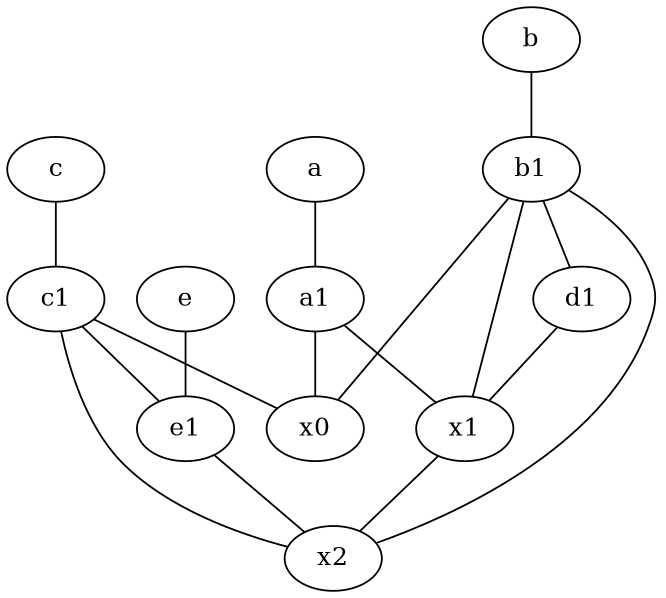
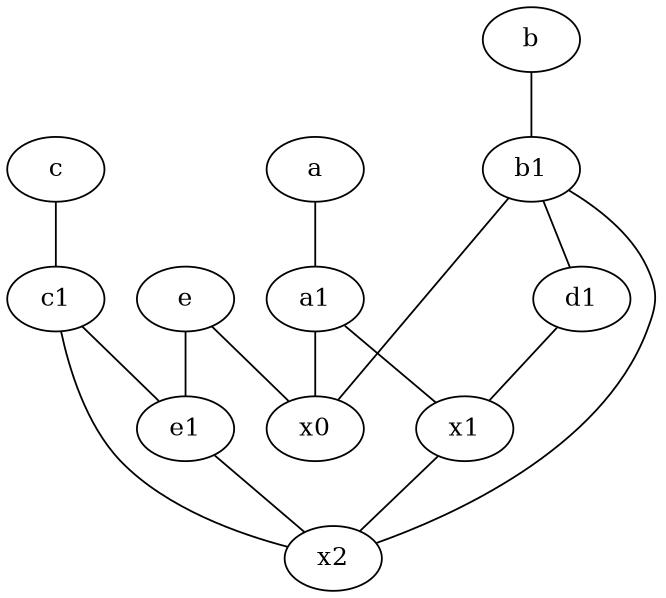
(498, 299) -> none
(172, 357) -> (250, 364)
